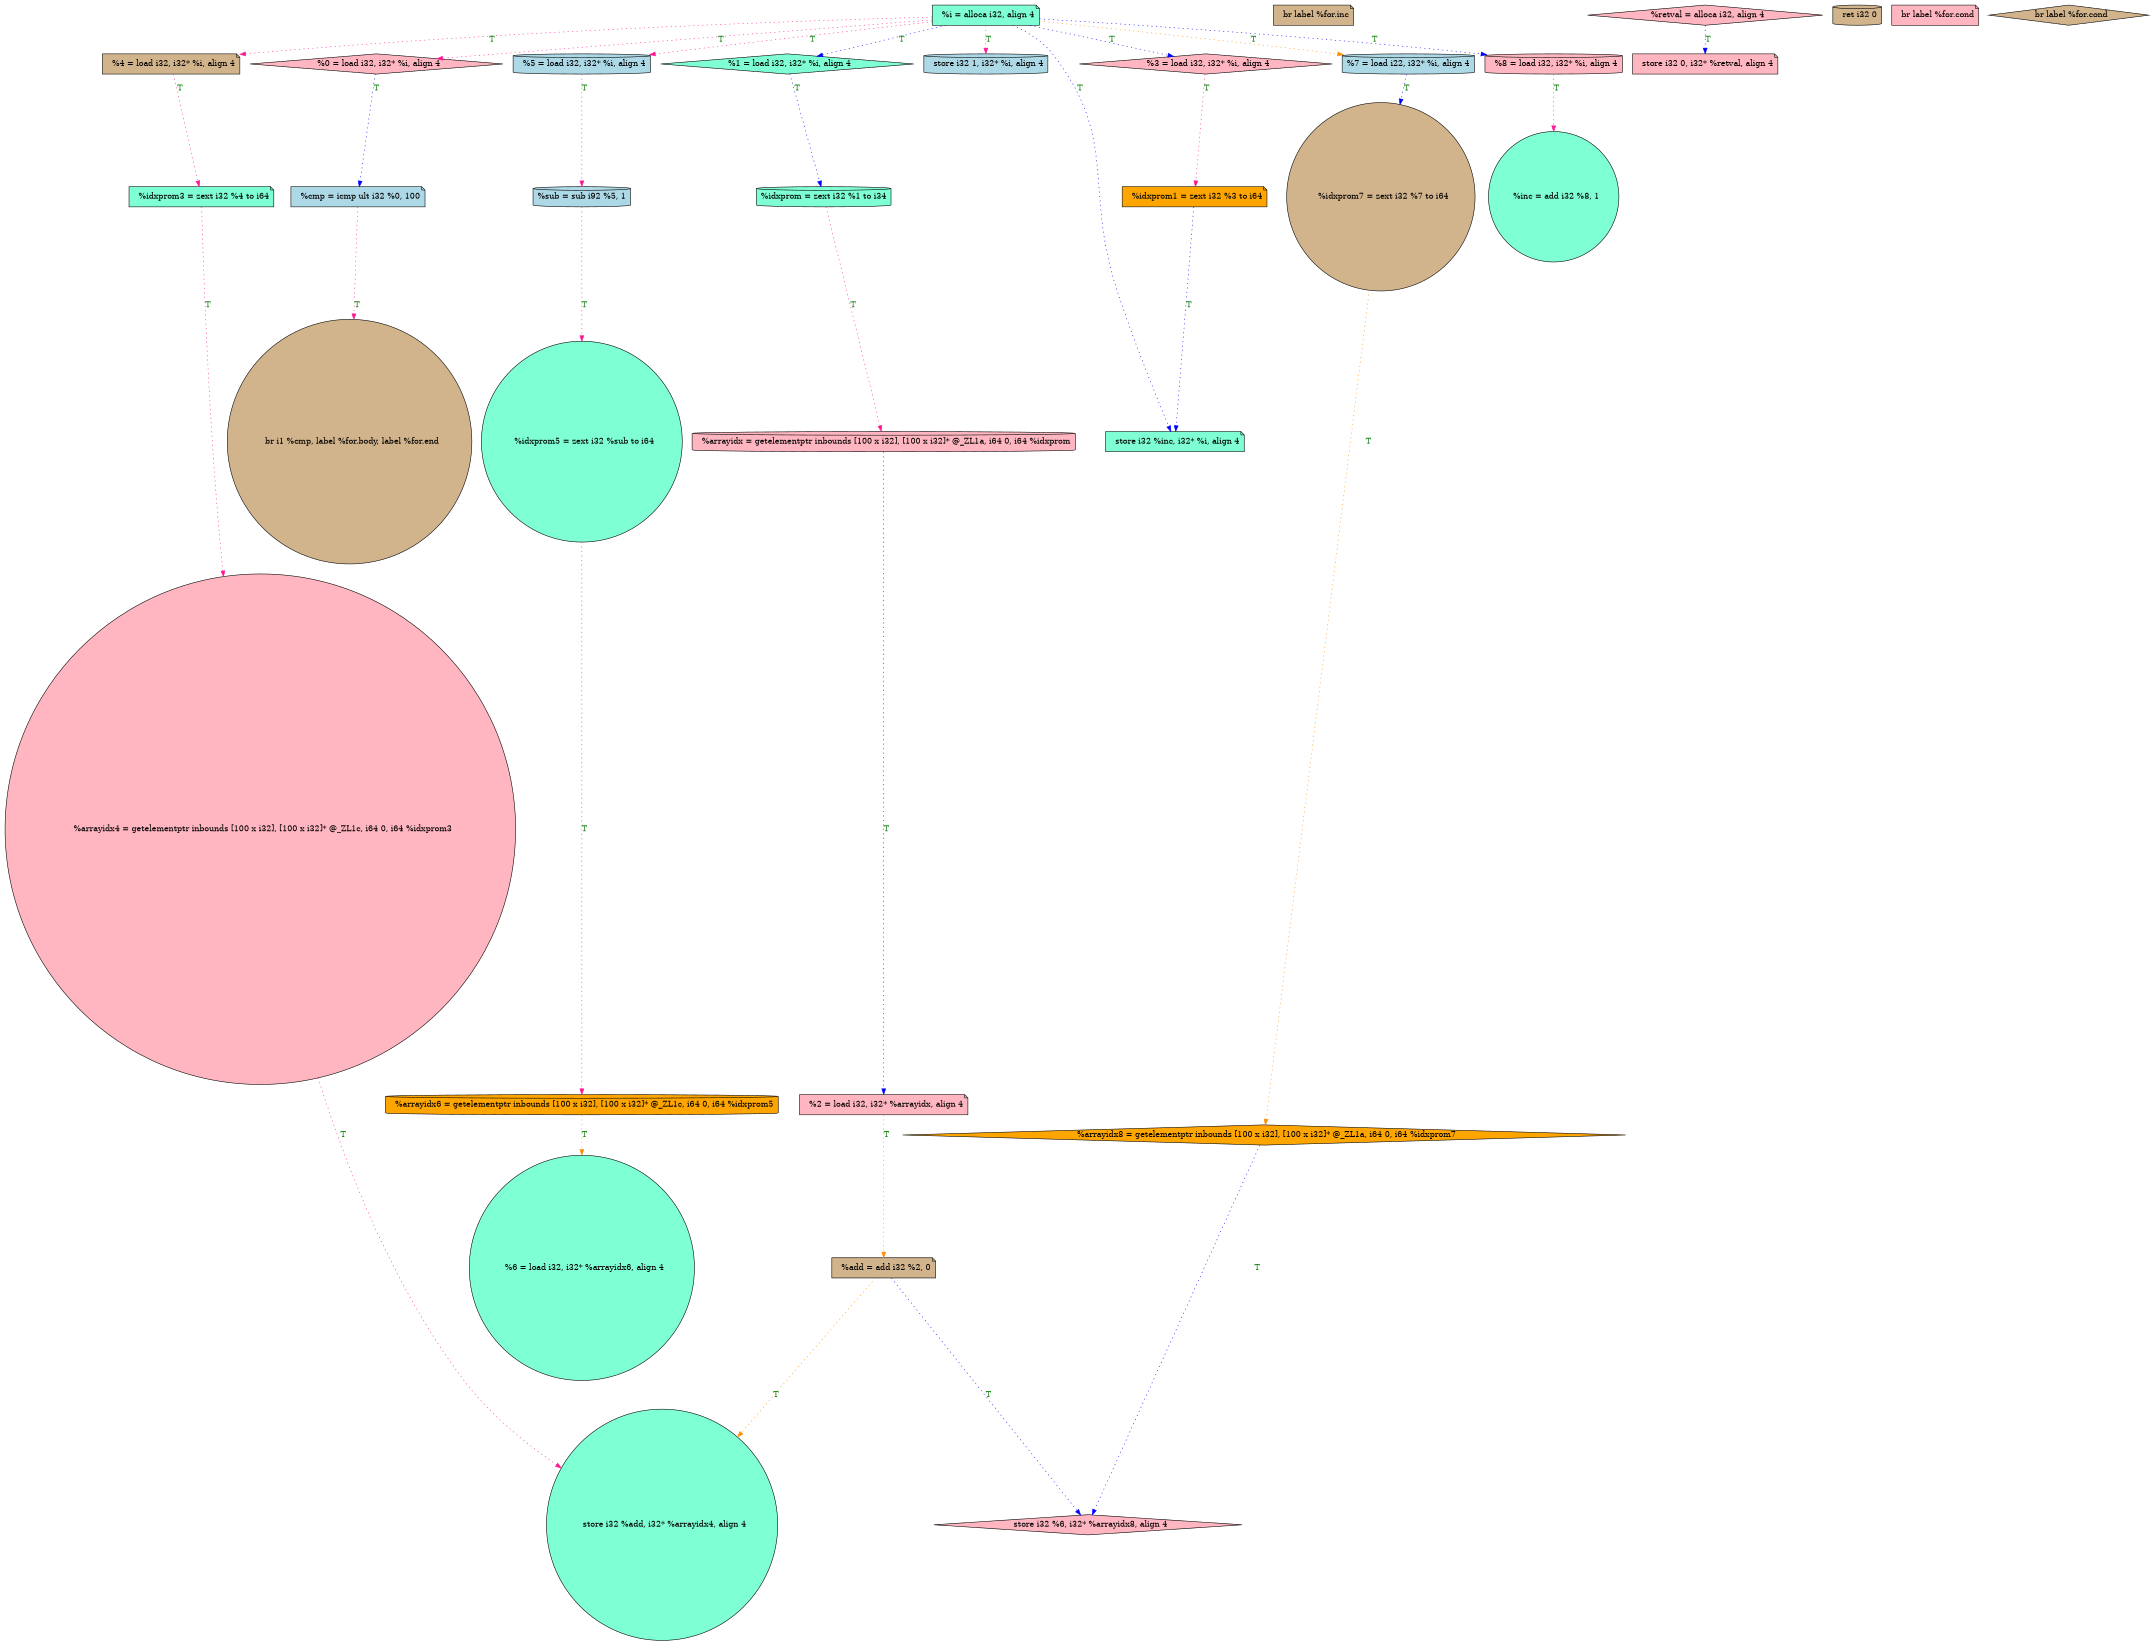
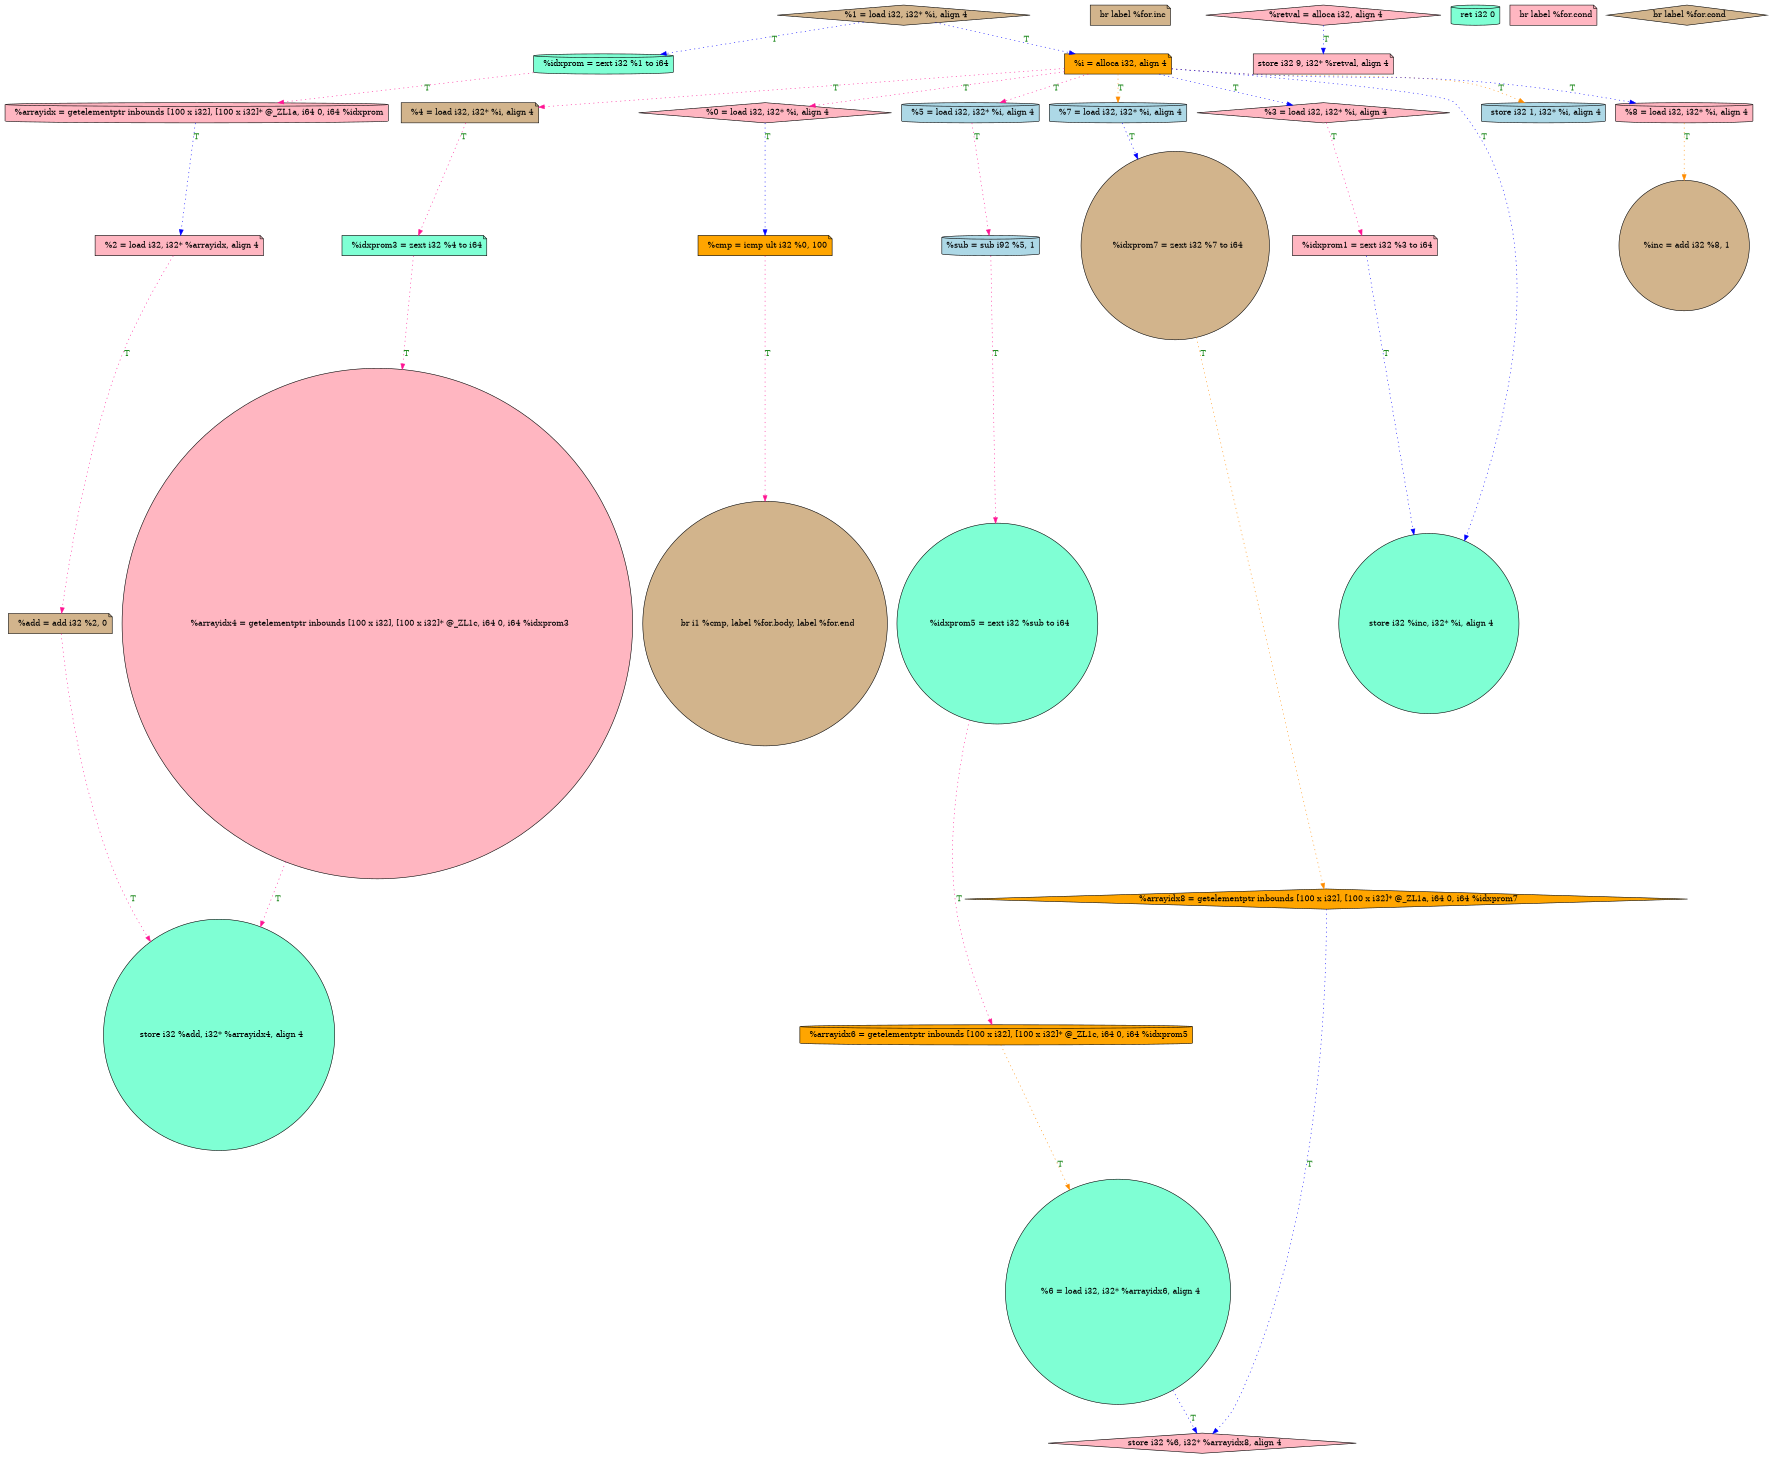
(986, 15) -> (1118, 64)
(1857, 15) -> (1475, 15)
(986, 37) -> (1347, 76)
(884, 40) -> (1002, 38)
(787, 64) -> (904, 15)
(1408, 64) -> (1118, 113)
(1705, 64) -> (1323, 64)
(1554, 100) -> (1684, 149)
(358, 197) -> (765, 246)
(824, 197) -> (603, 64)
(1195, 197) -> (1365, 246)
(1554, 197) -> (1684, 246)
(1175, 442) -> (1429, 624)
(884, 1184) -> (99, 426)
(808, 1355) -> (88, 790)
(984, 1394) -> (1184, 1409)
